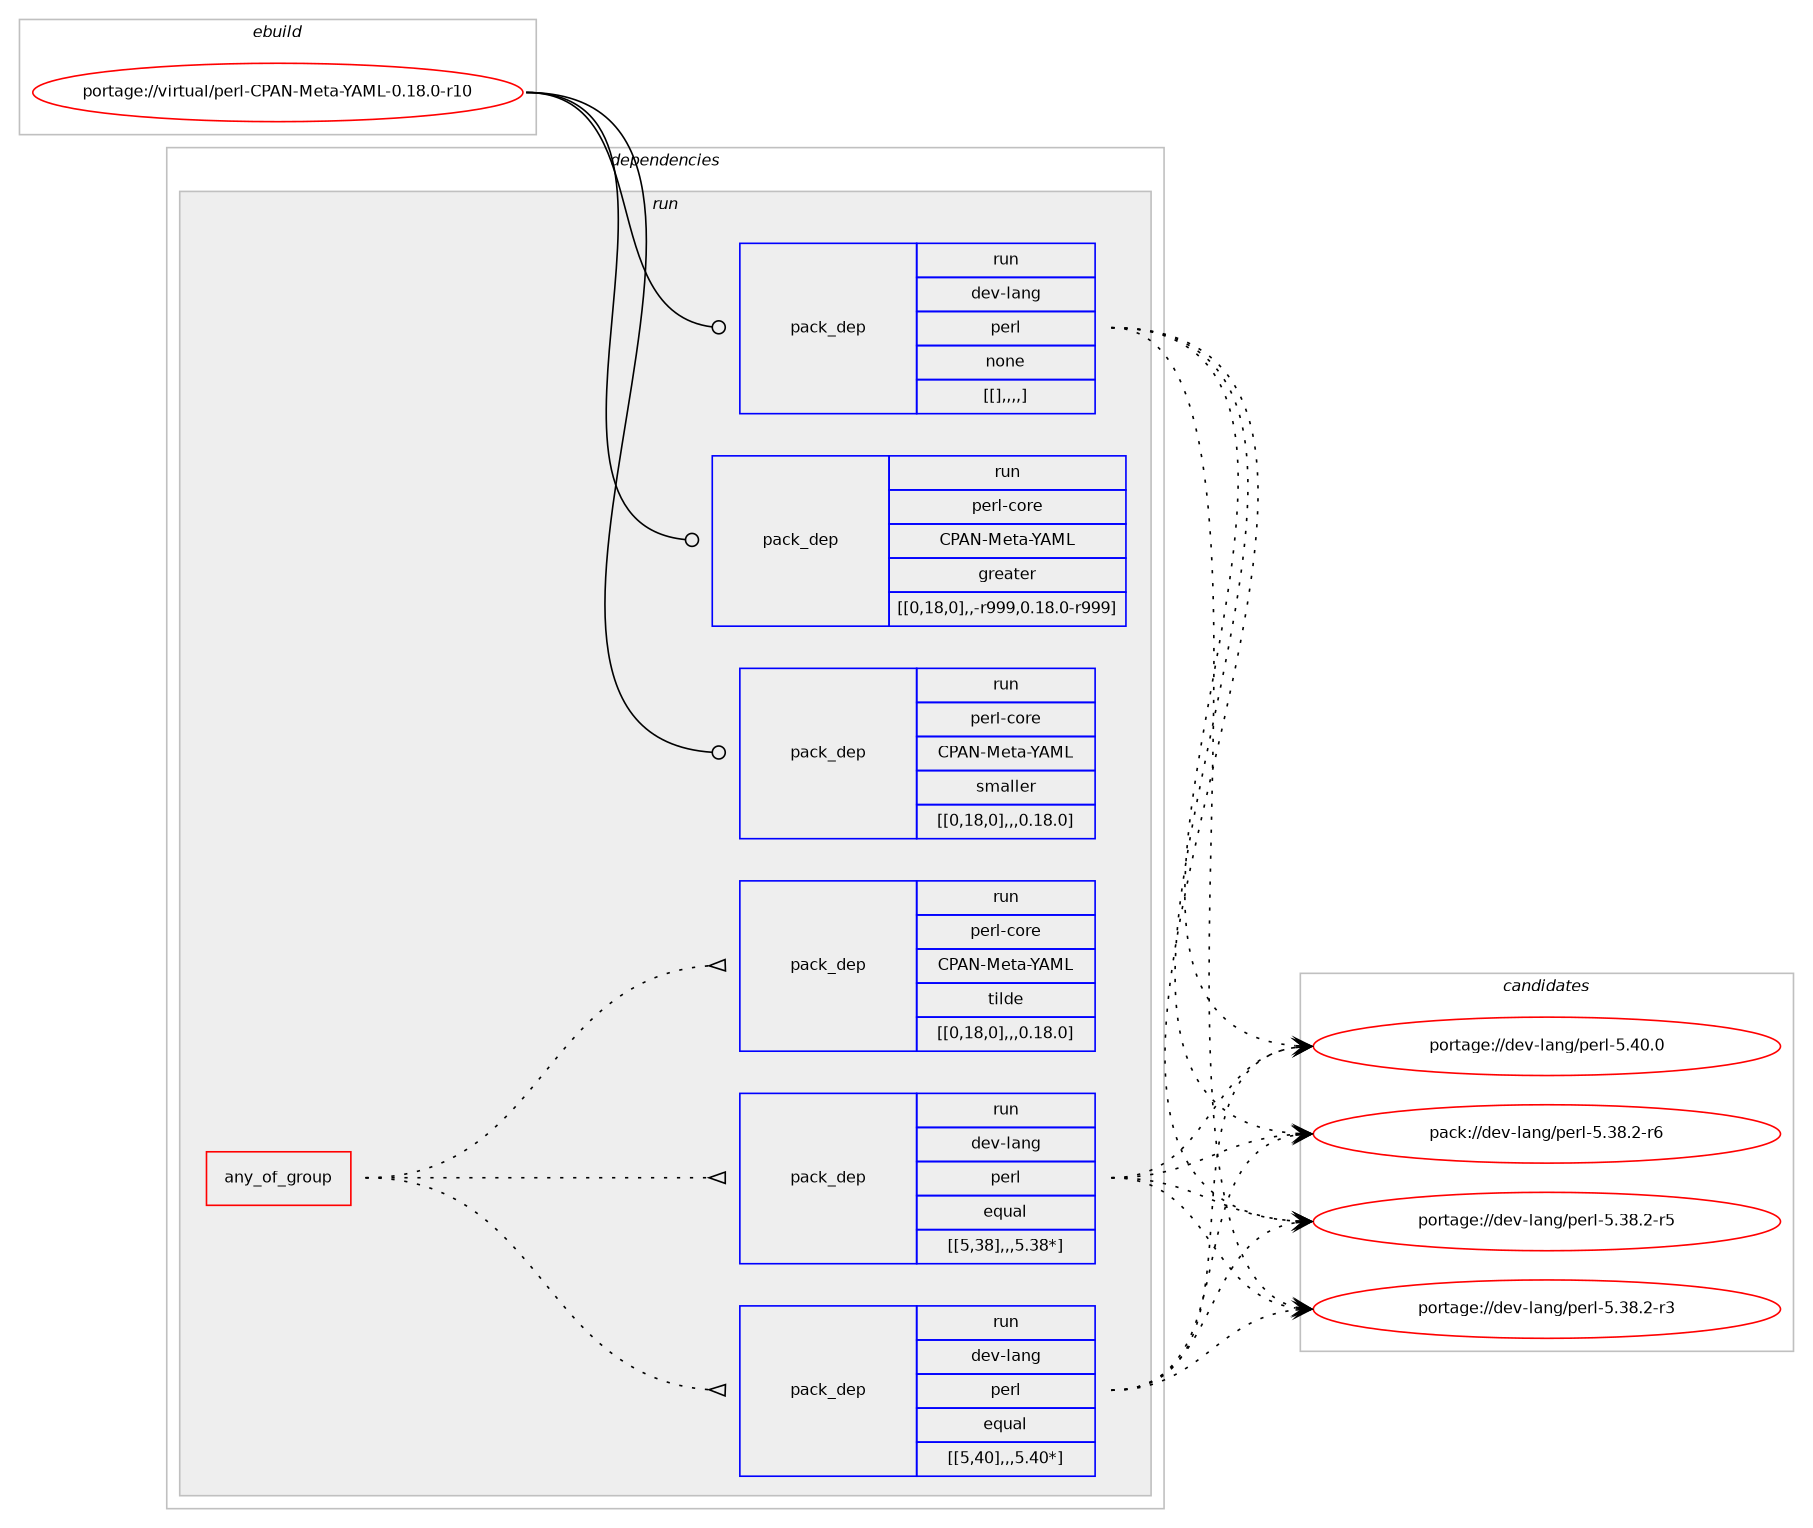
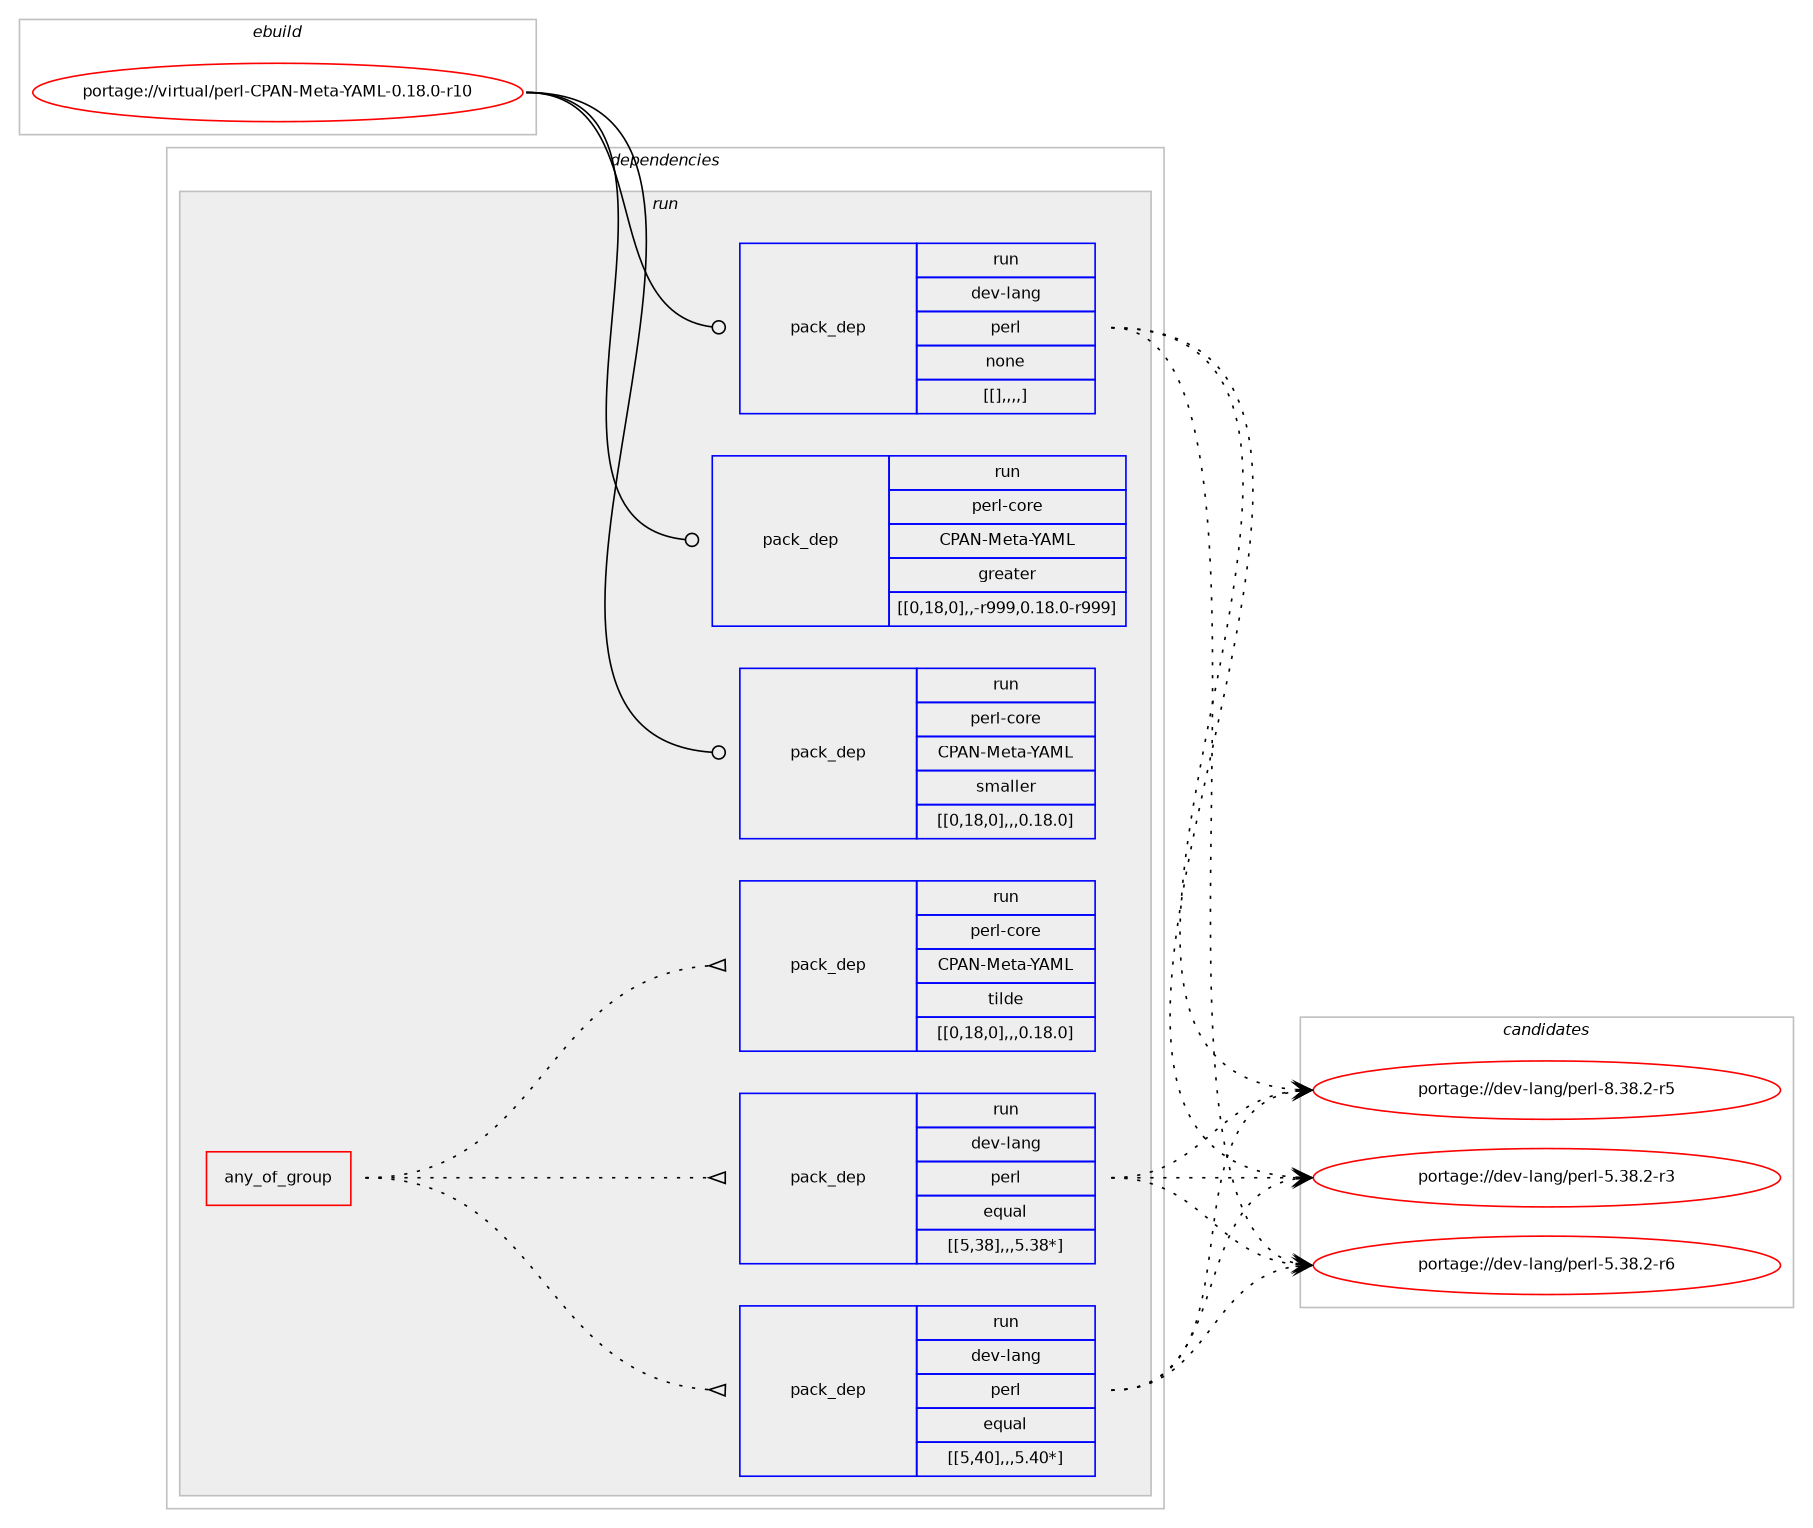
(1547, 1046) -> none
(1547, 1134) -> (1547, 1265)
(1547, 1222) -> (1547, 1090)
